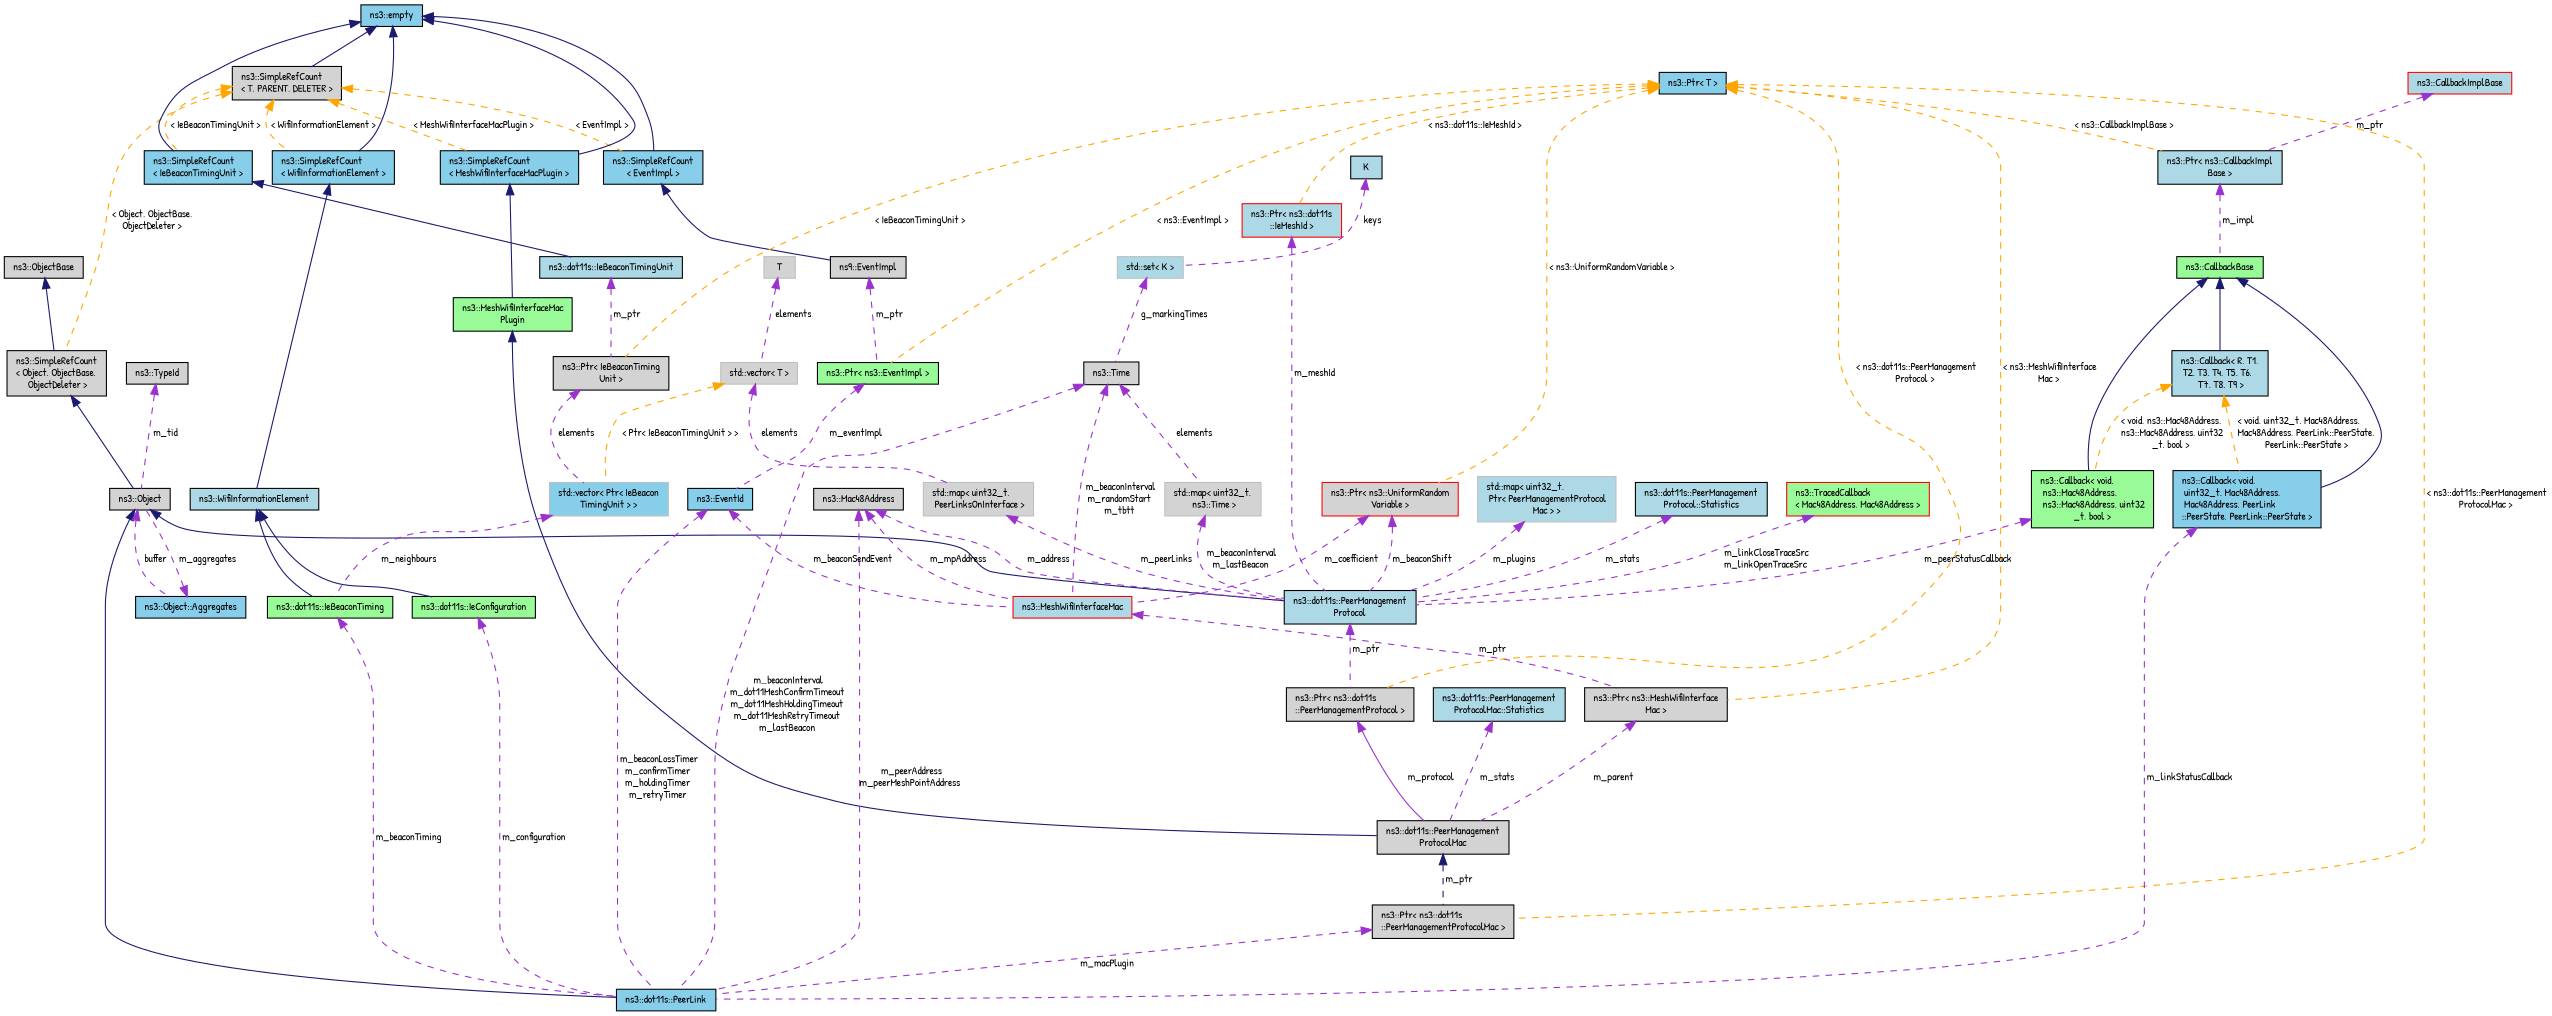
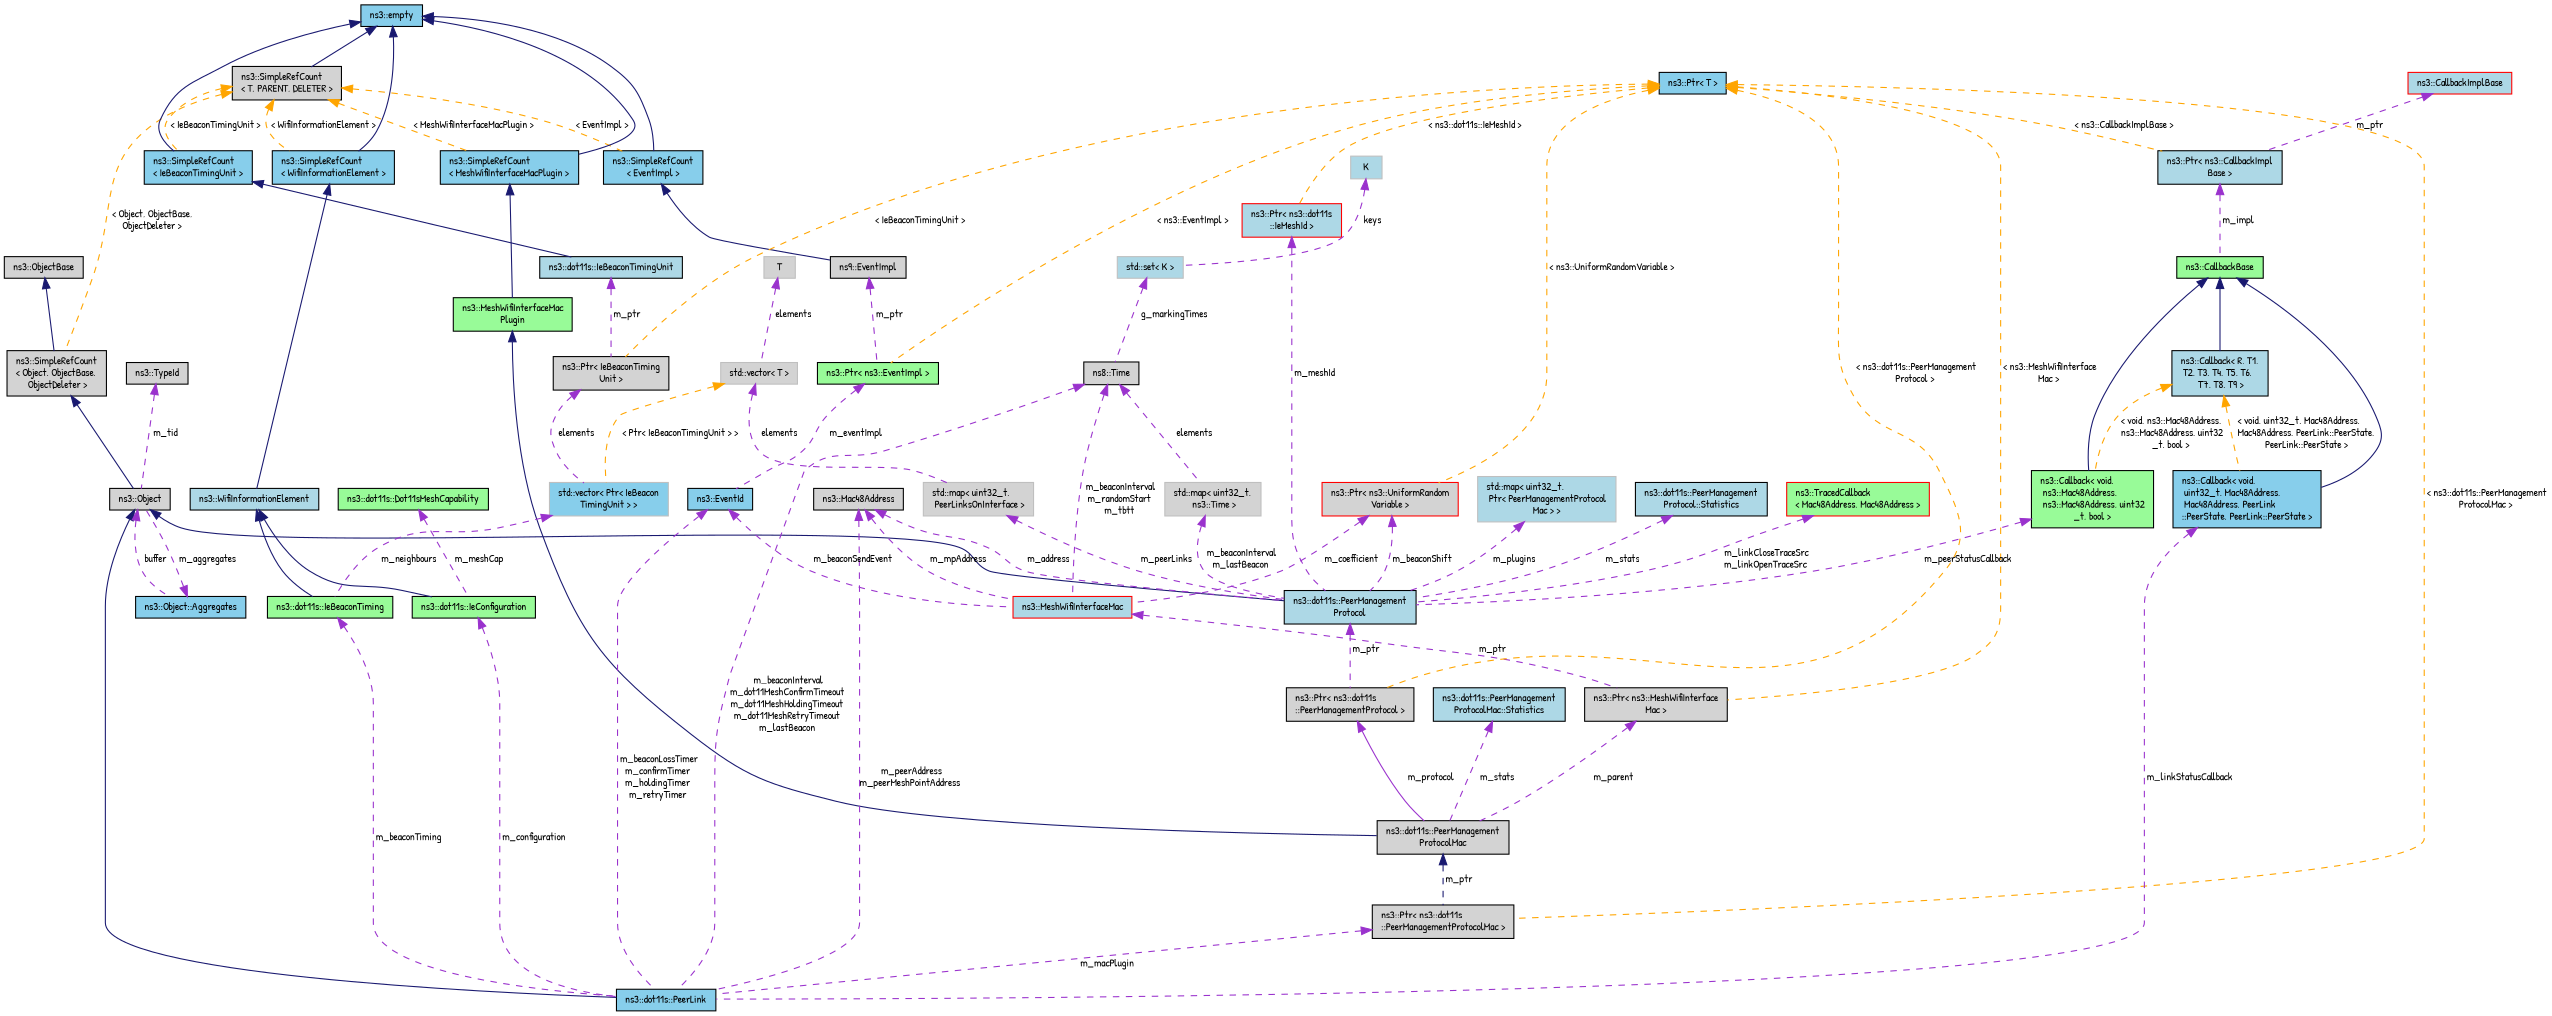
(1366, 167) -> (1366, 167)
(1111, 373) -> (1111, 373)
none -> (413, 499)
